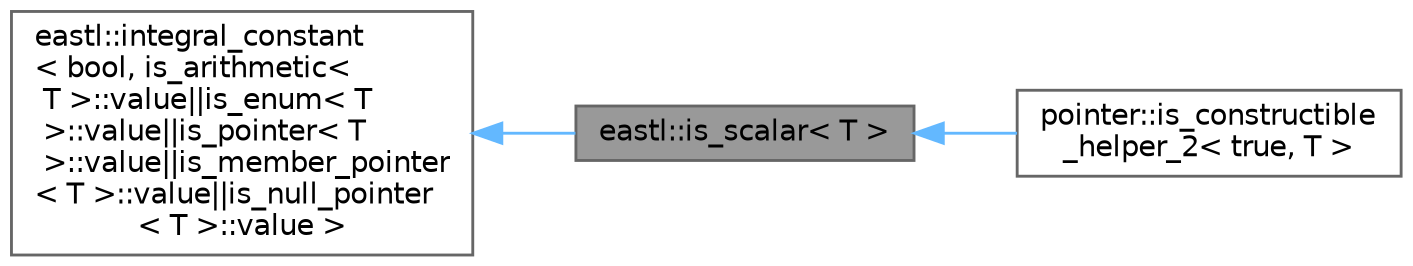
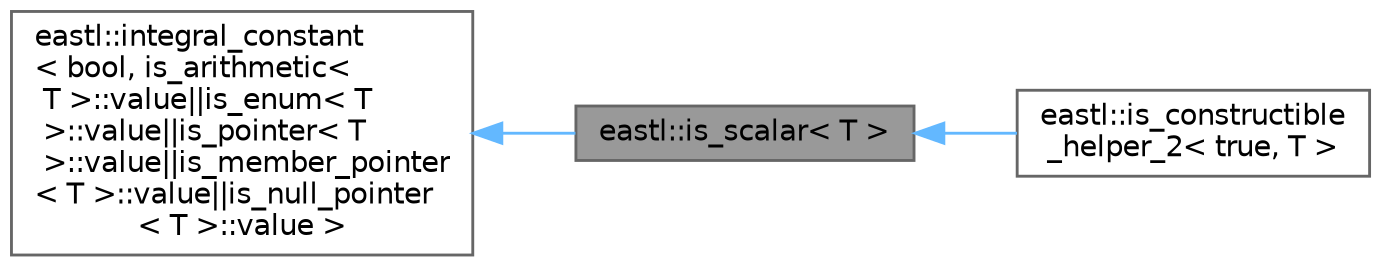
(1209, 133) -> (1193, 133)
